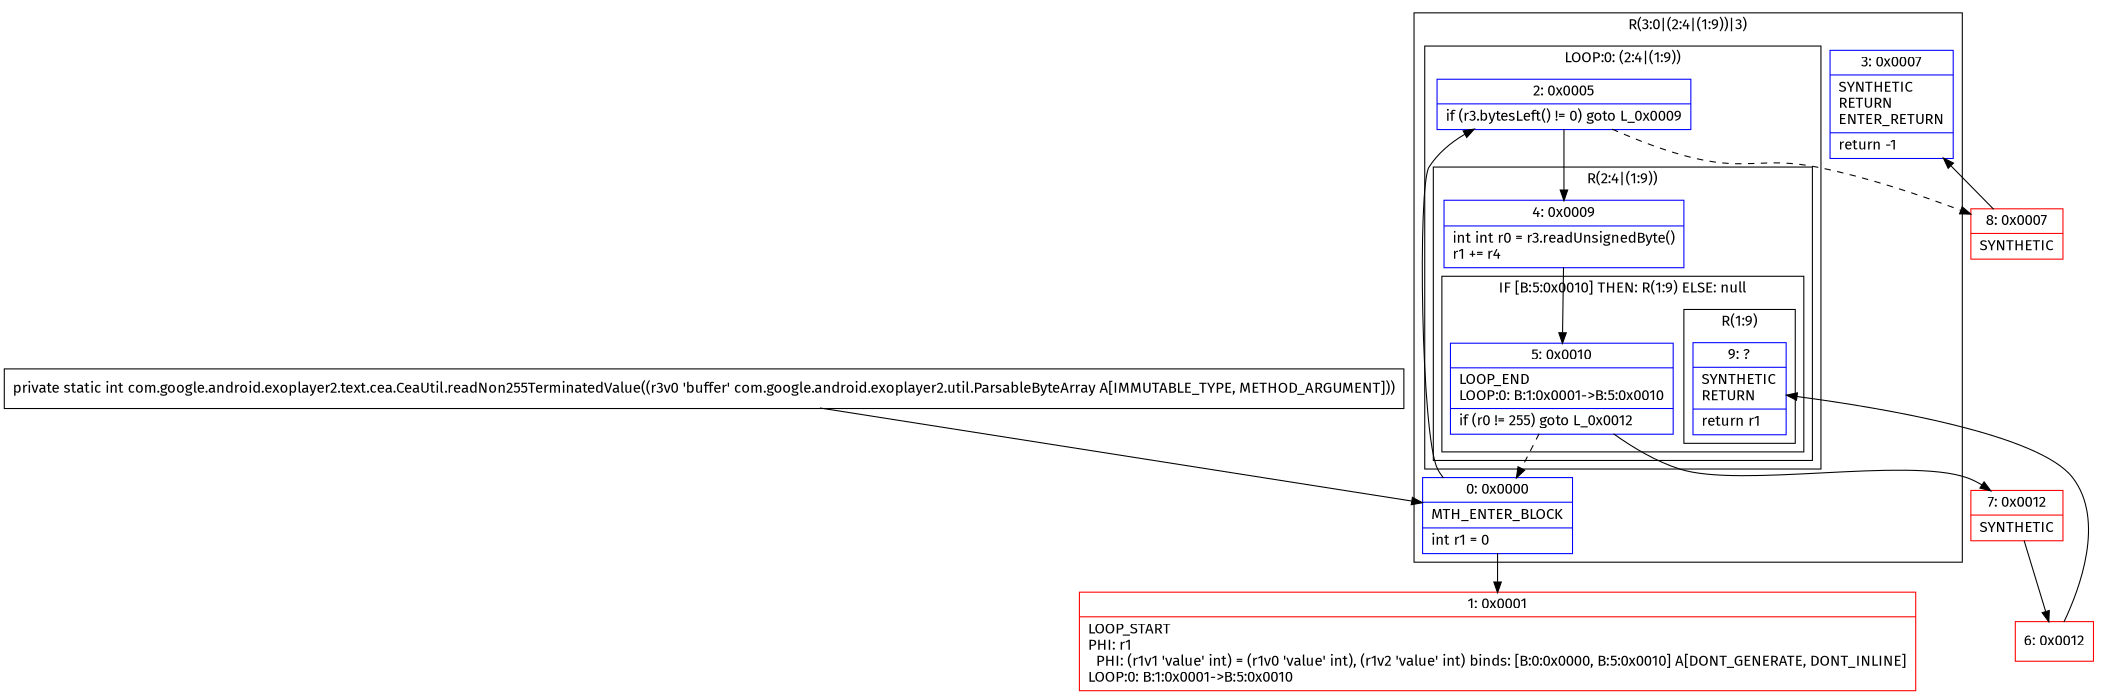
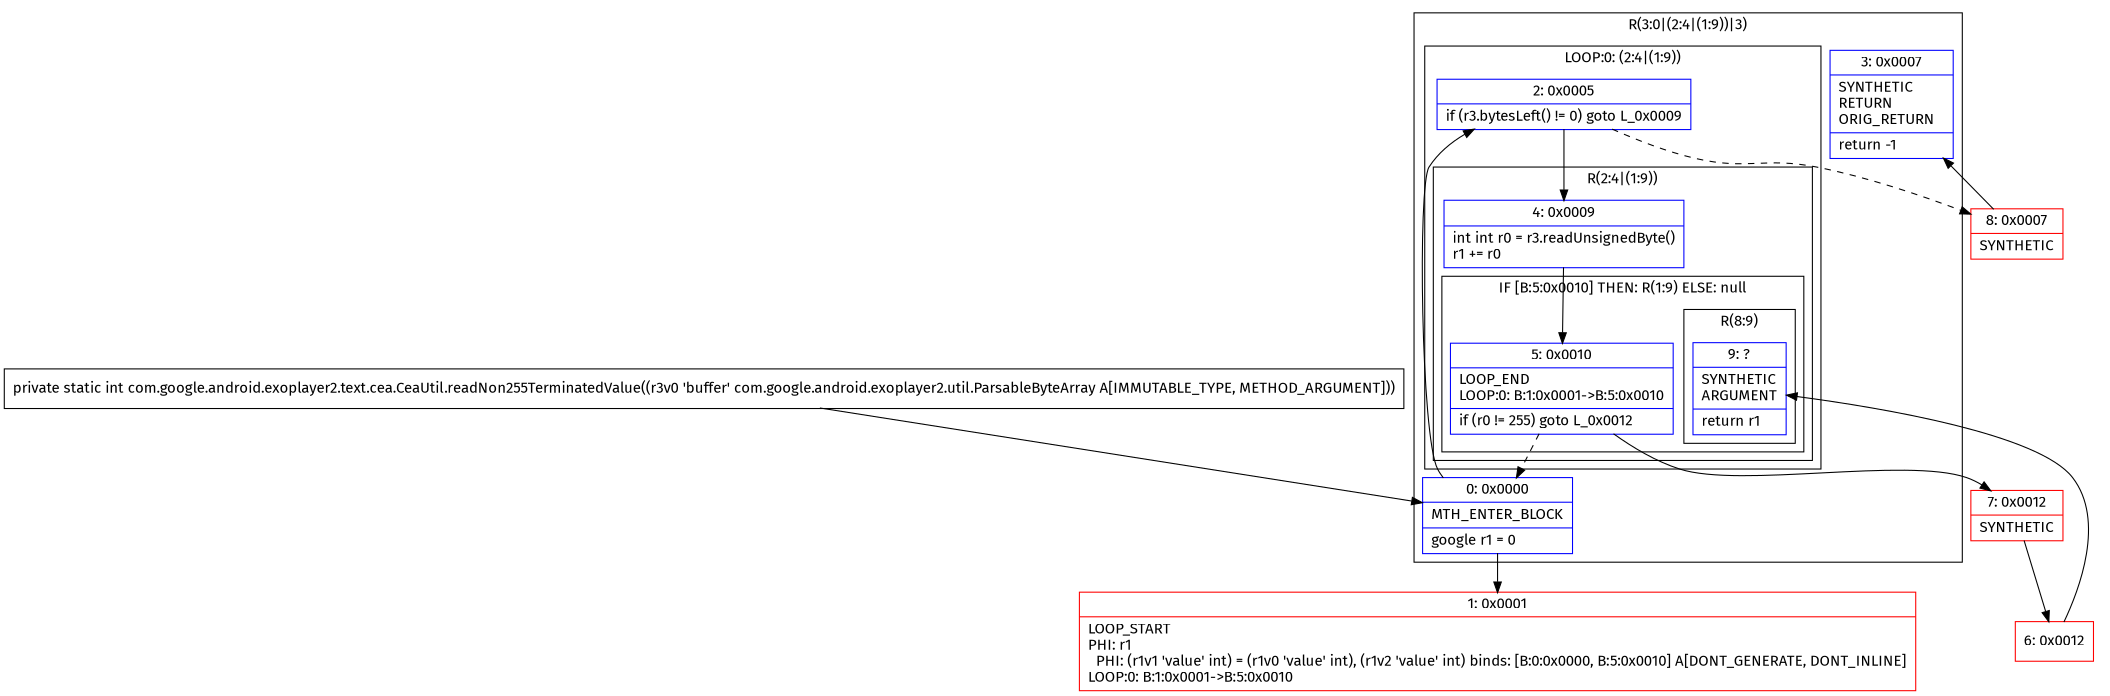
(1892, 119) -> (1887, 119)
(1477, 254) -> (1477, 254)
(1740, 322) -> (1740, 322)
(1729, 396) -> (1740, 396)
(1461, 540) -> (1473, 540)
